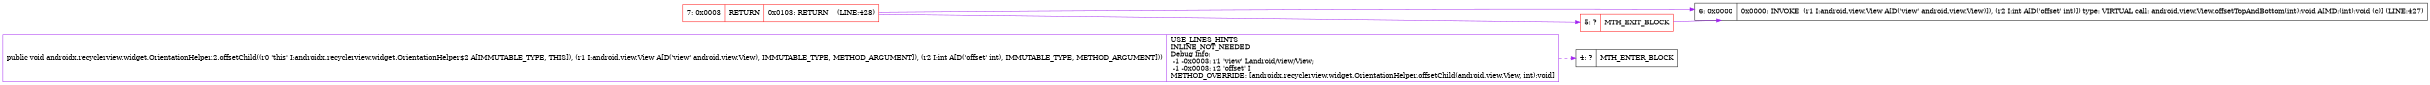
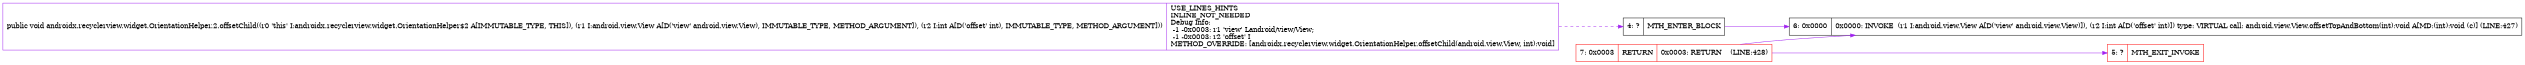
(821, 13) -> (1714, 53)
(1695, 21) -> (1755, 27)
(1637, 23) -> (2166, 53)
